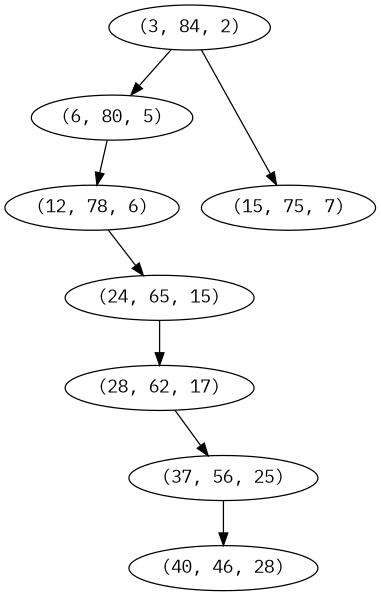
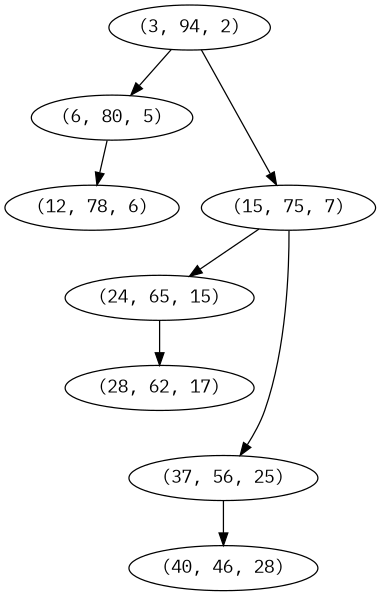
(190, 28) -> (190, 28)
(122, 248) -> (230, 249)
(188, 428) -> (281, 341)
